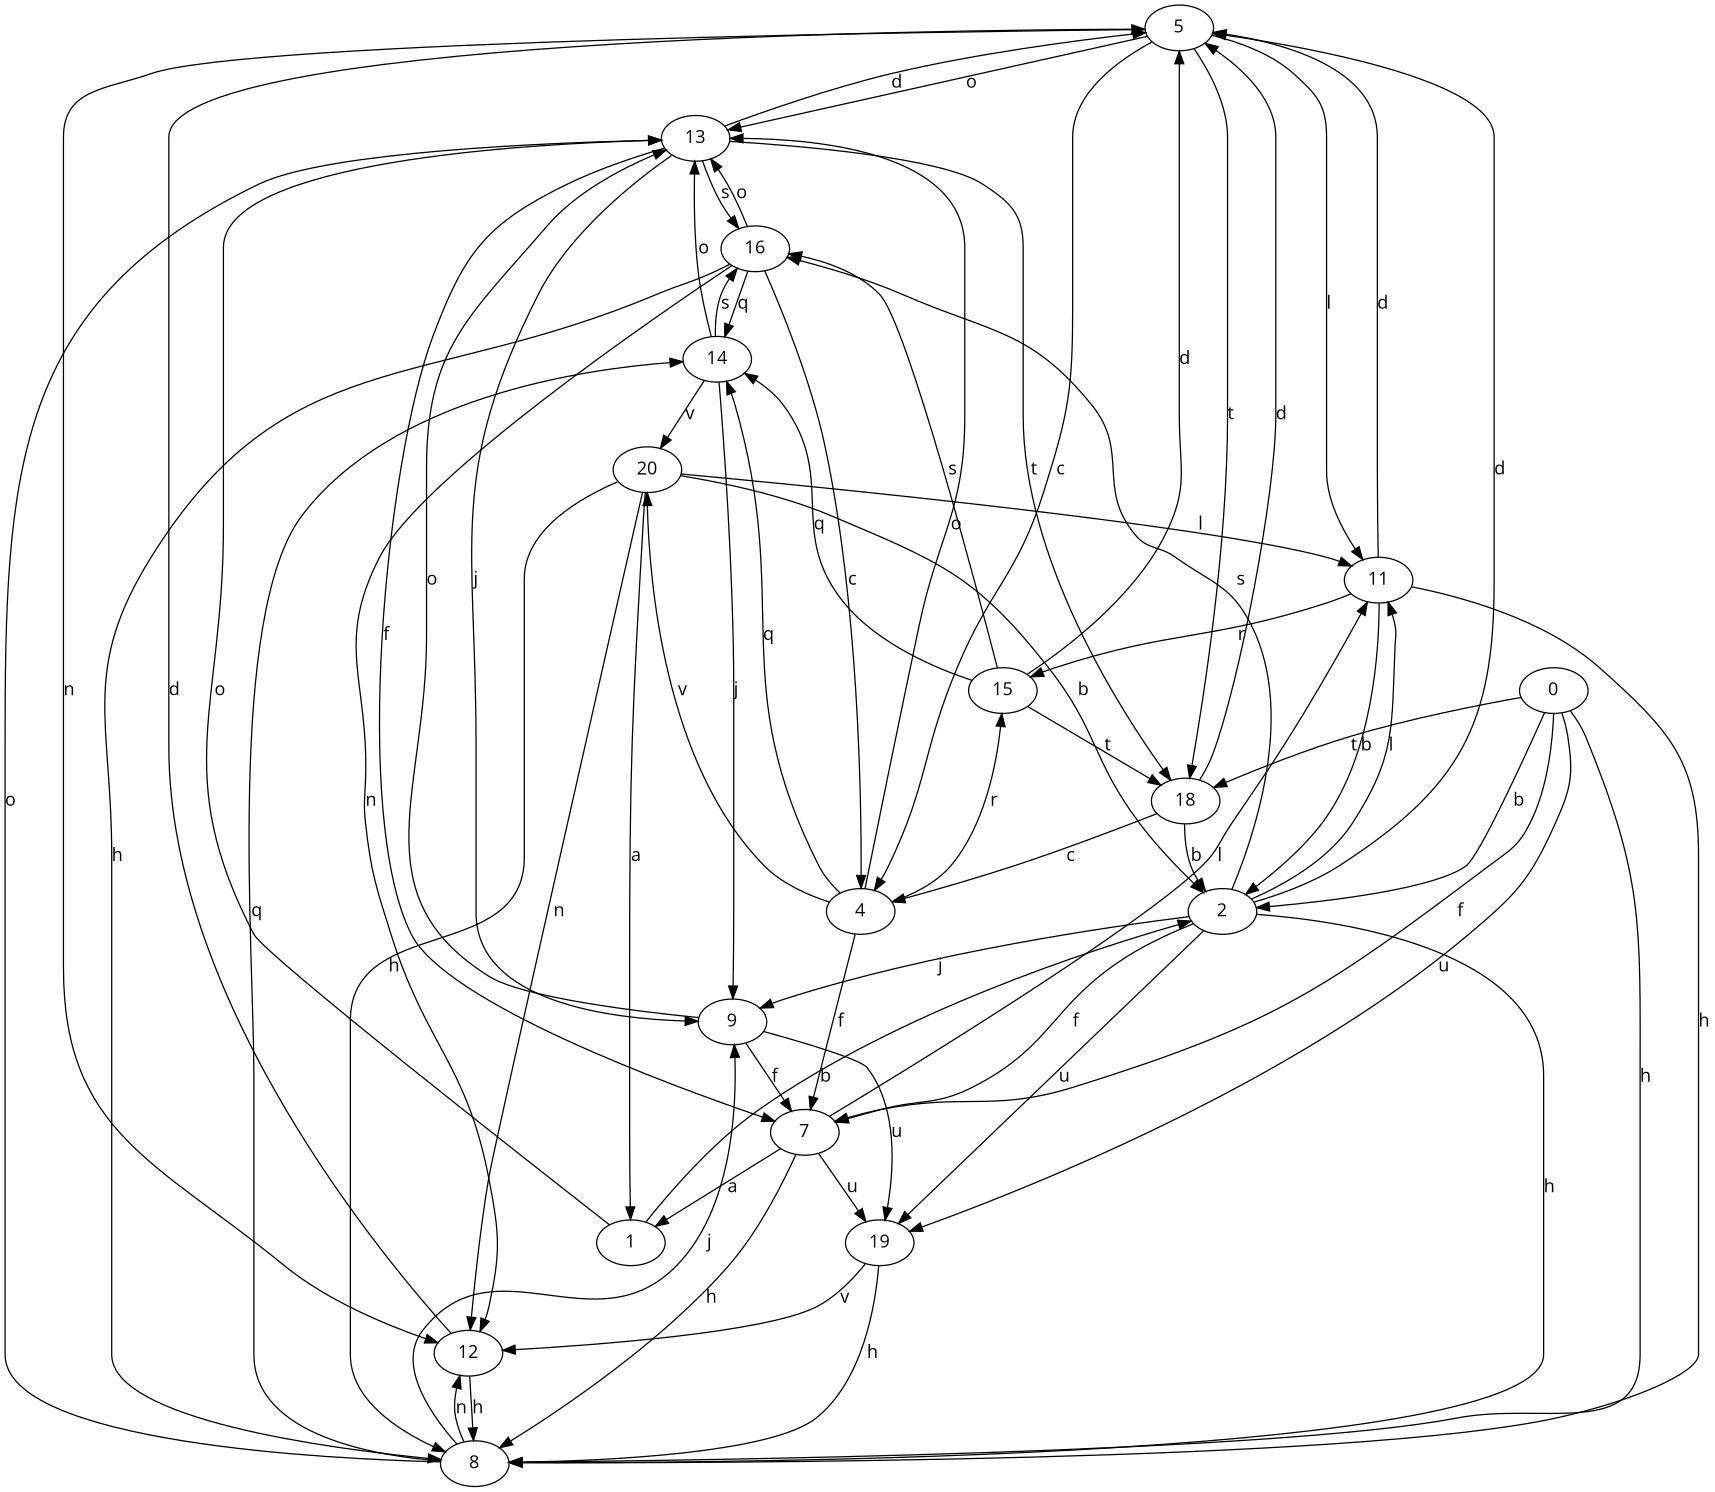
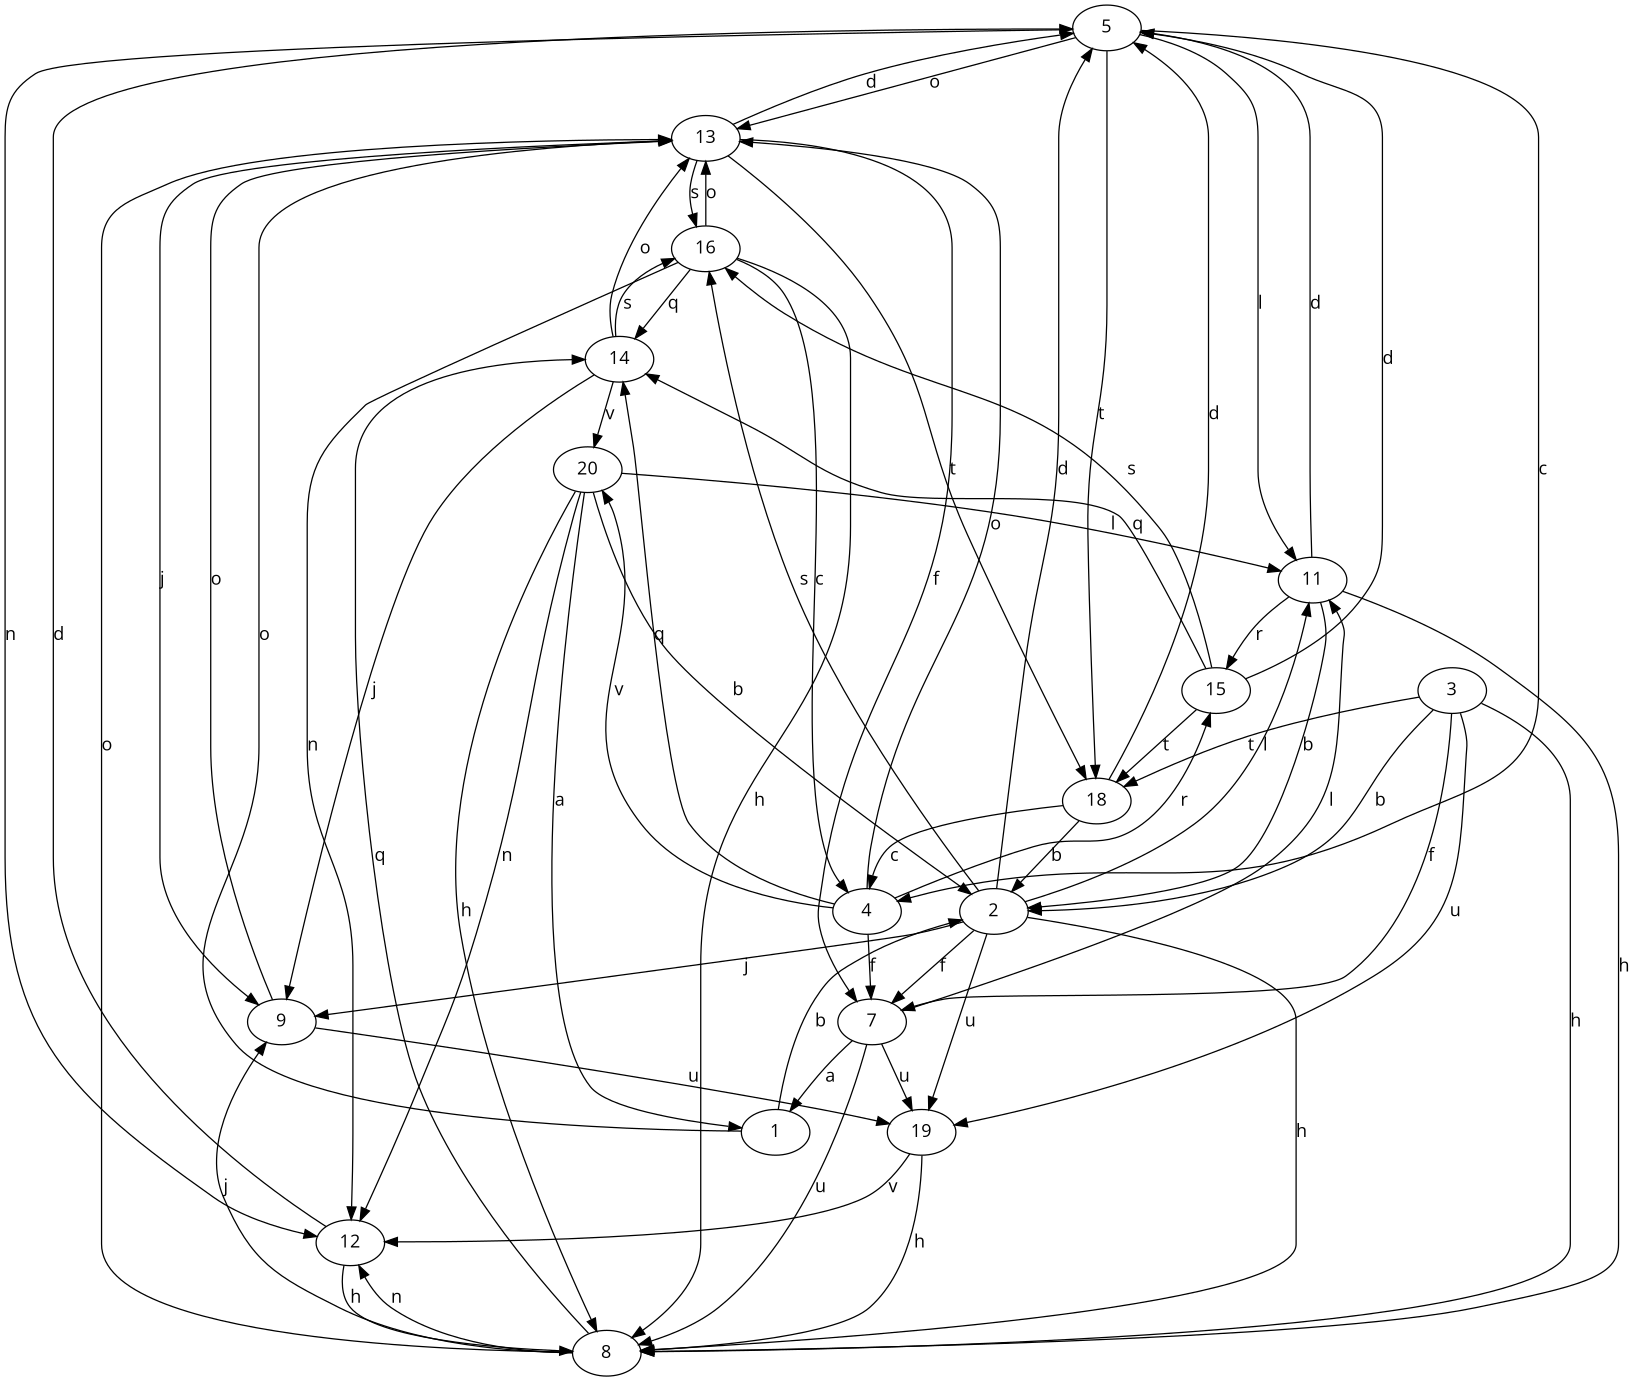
(1554, 691) -> (1452, 691)
(765, 1072) -> none
(712, 1298) -> (821, 1188)
